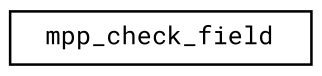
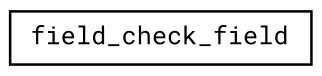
(161, 38) -> (161, 38)
